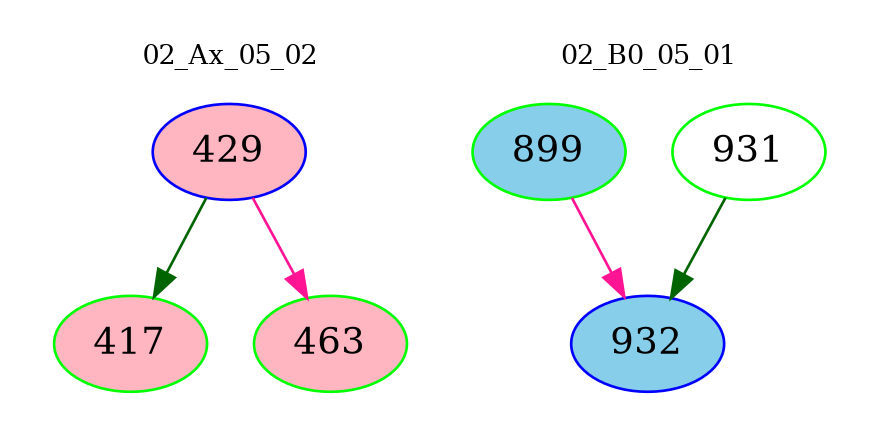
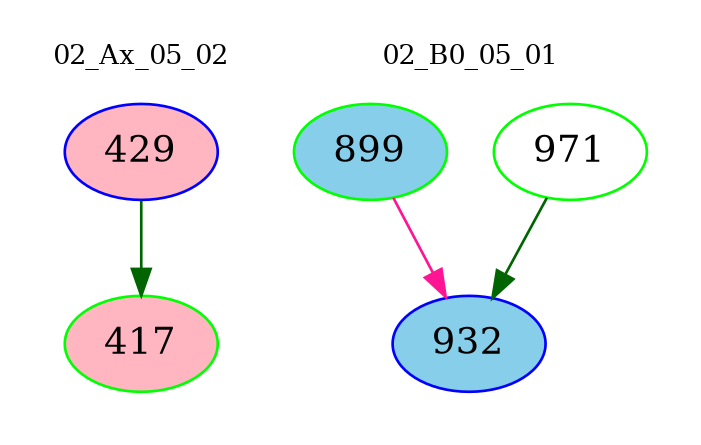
(749, 152) -> (570, 152)
(330, 344) -> none
